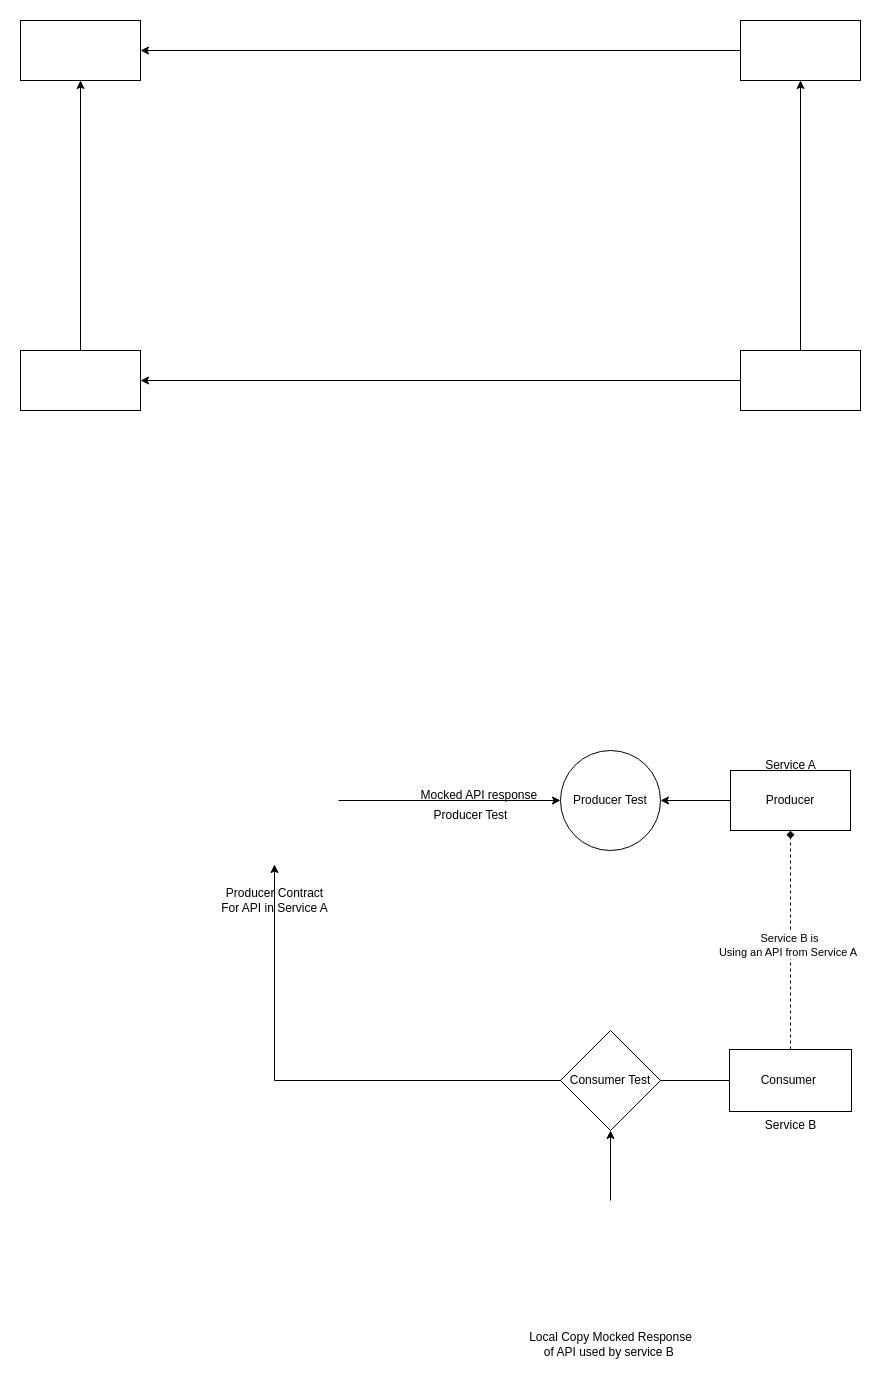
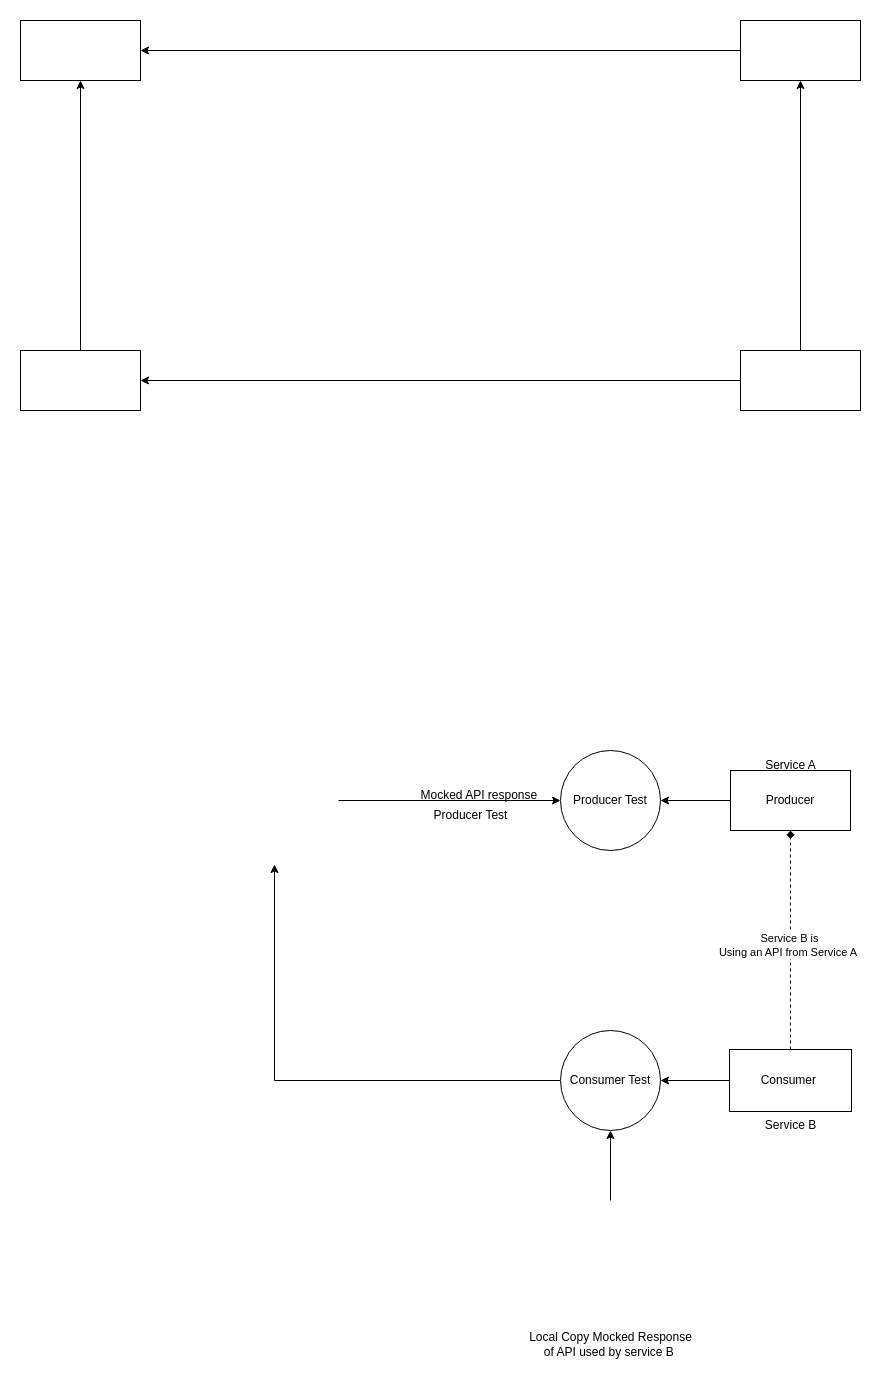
(275, 901) -> none
(611, 1081) -> (611, 1081)
(665, 1081) -> (668, 1081)
